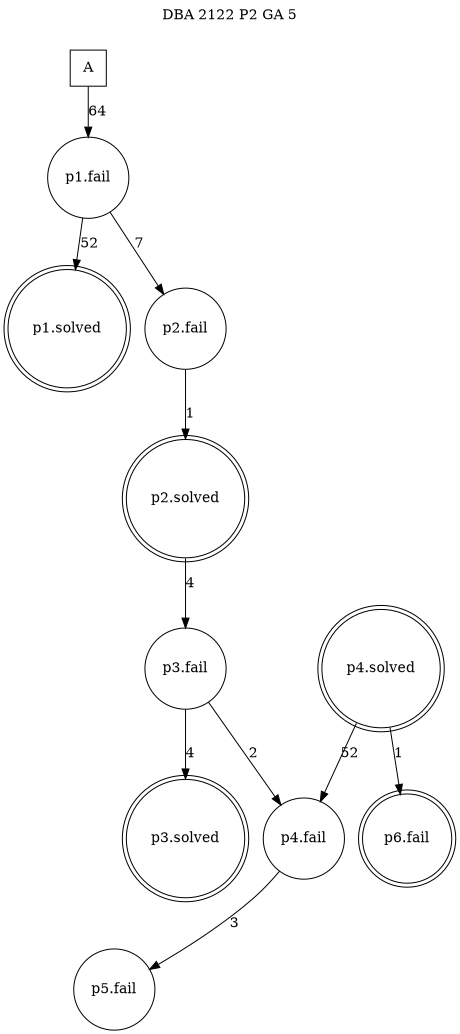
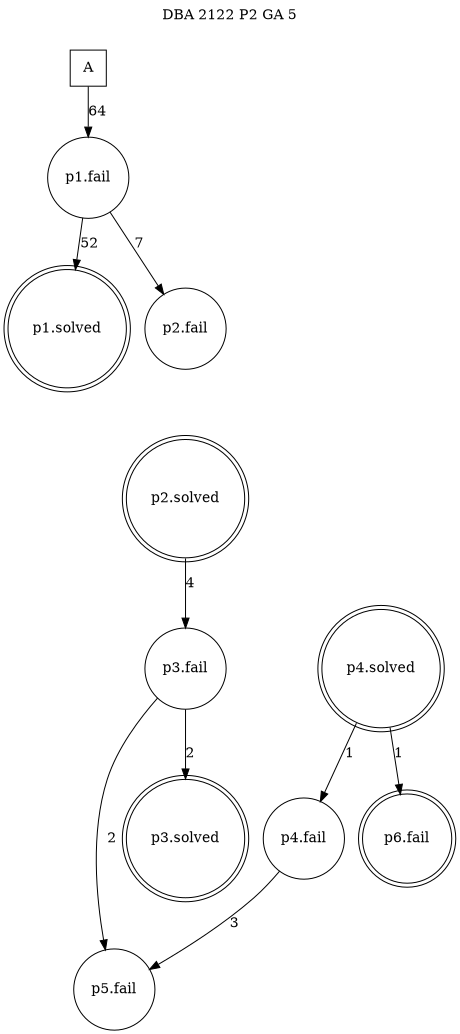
(186, 399) -> none
(242, 749) -> (100, 811)
(191, 754) -> (191, 754)
(350, 754) -> (350, 754)
